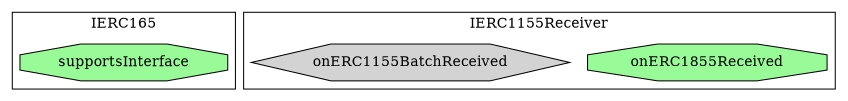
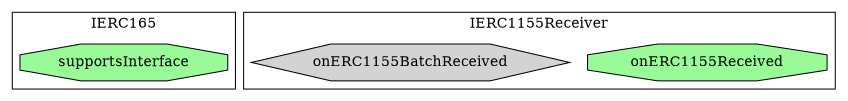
(707, 62) -> (707, 62)
